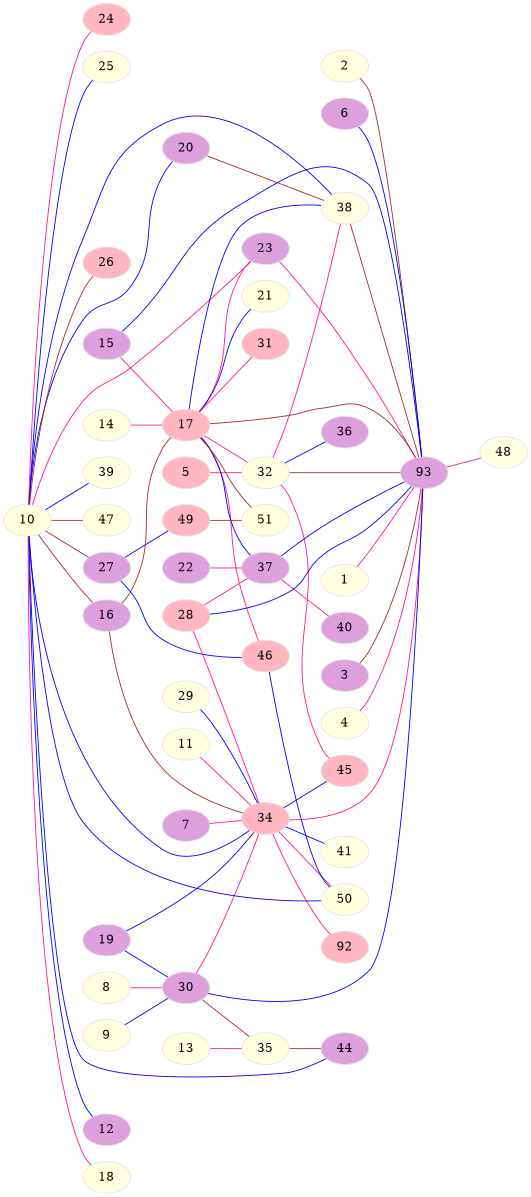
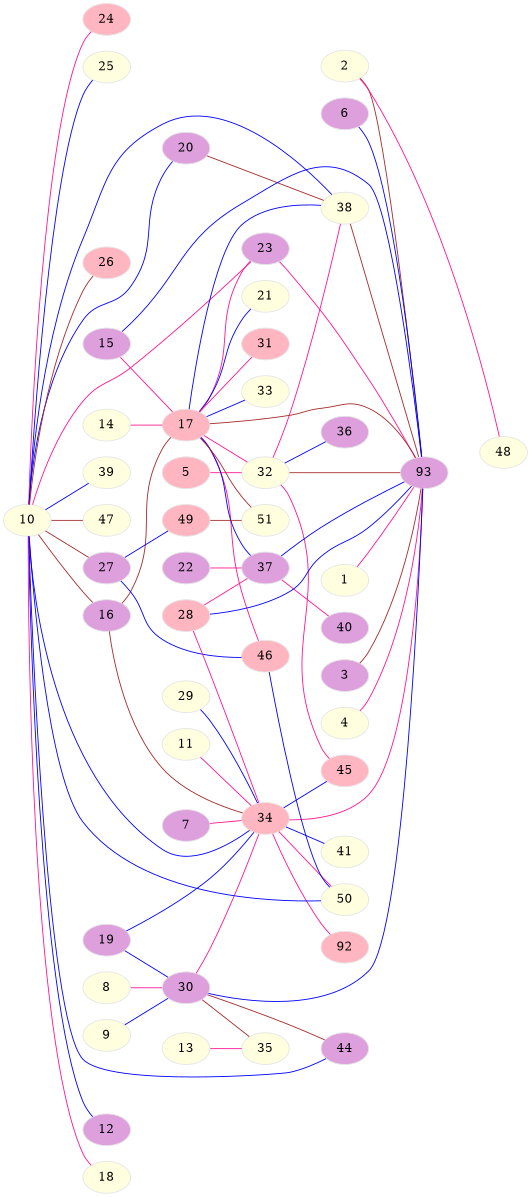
none -> (265, 392)
(464, 463) -> (445, 251)
(305, 1049) -> (267, 1016)
